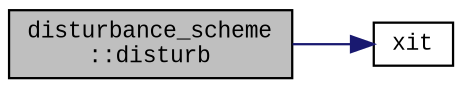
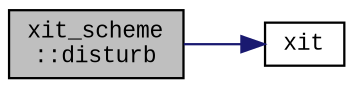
(151, 44) -> (96, 44)
